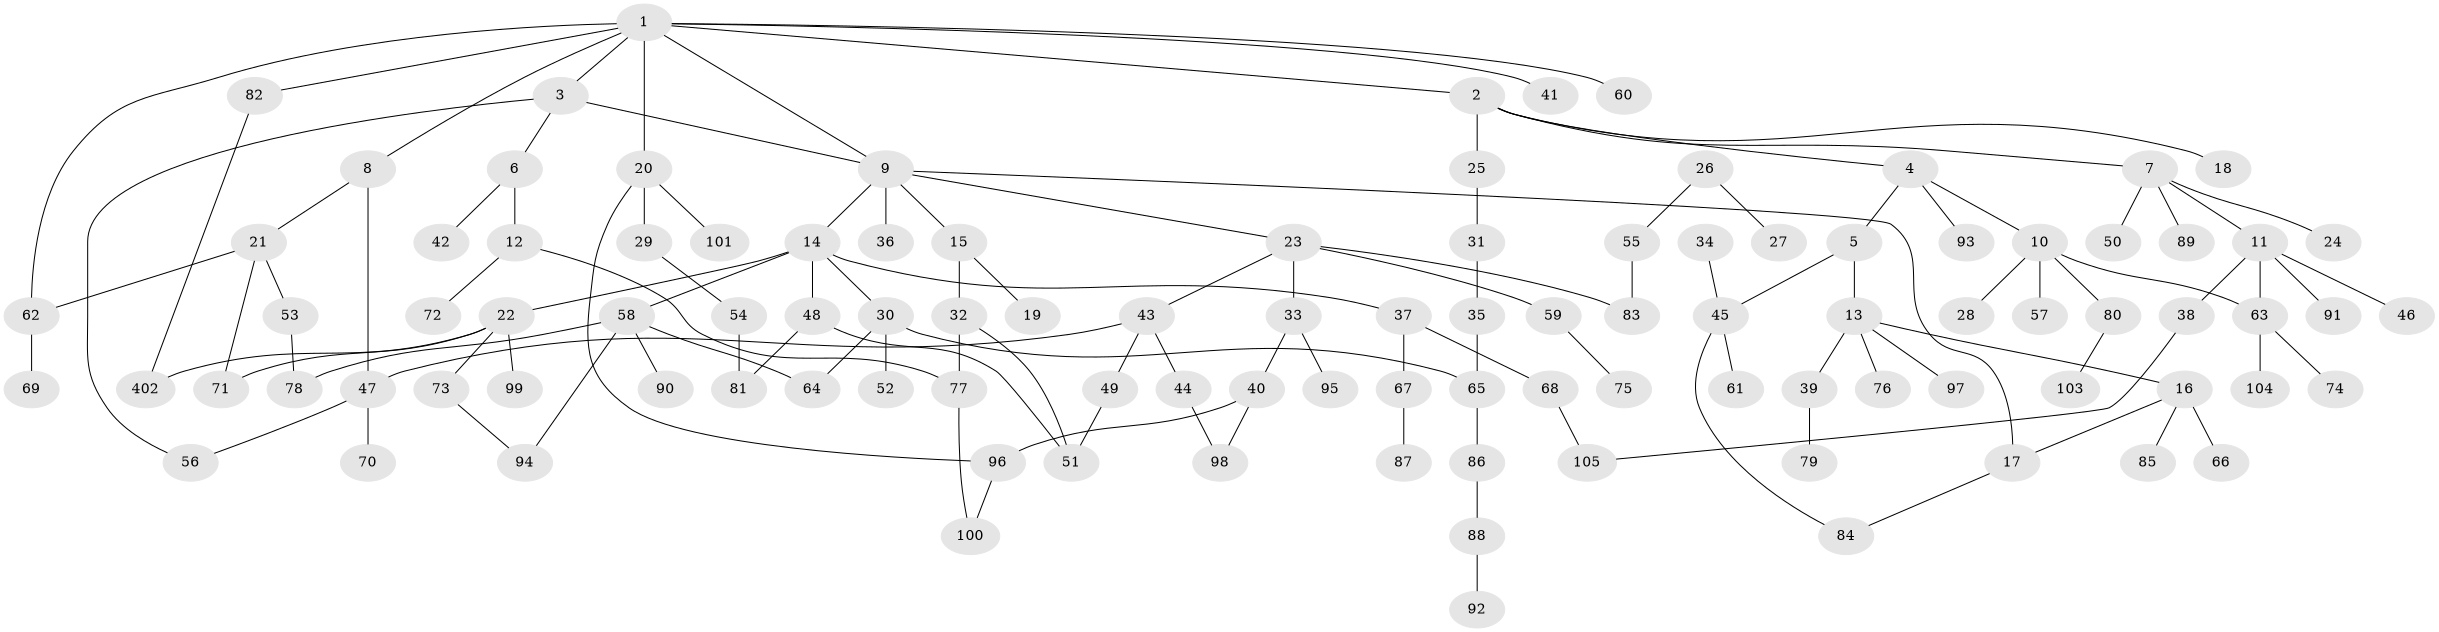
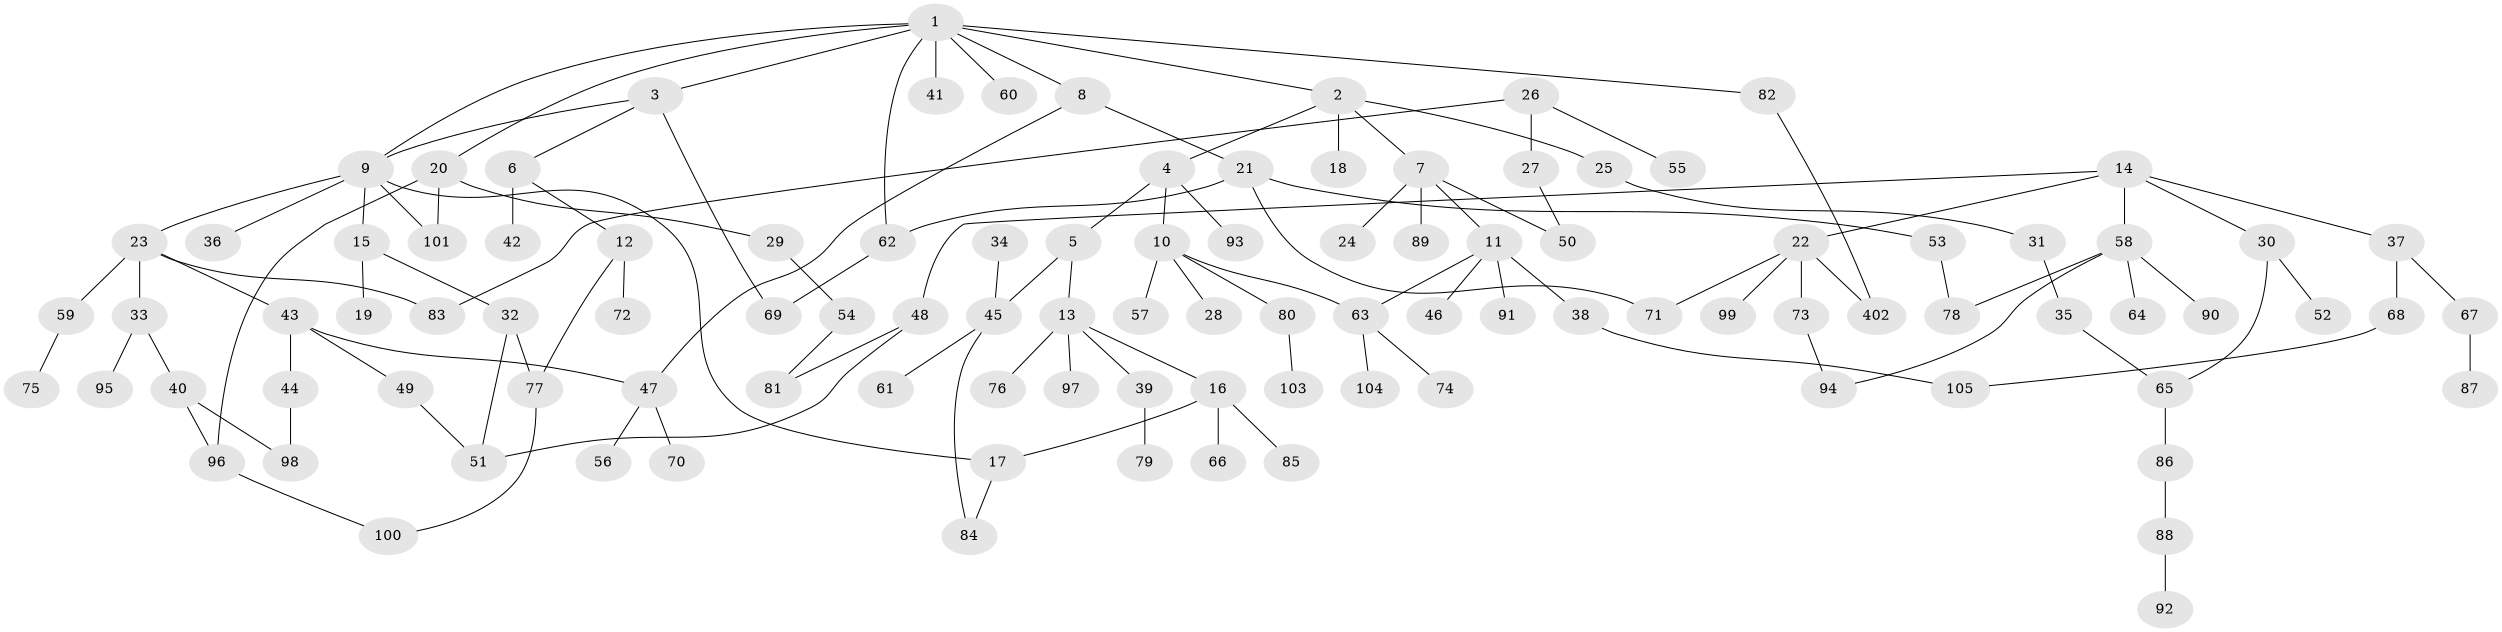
(175, 168) -> (713, 212)
none -> (1549, 205)
(849, 206) -> (401, 206)
(1632, 279) -> (969, 166)
(849, 353) -> none
